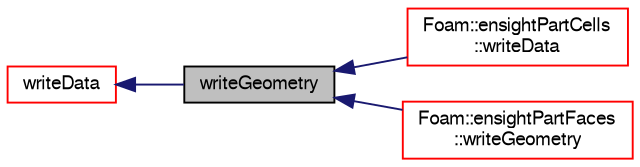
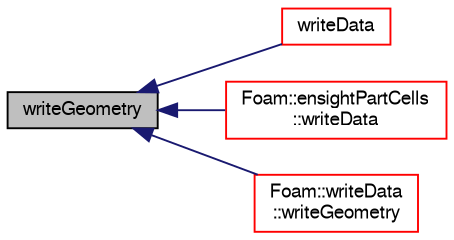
(160, 85) -> (219, 65)
(518, 130) -> (336, 203)
